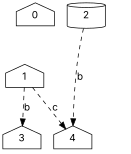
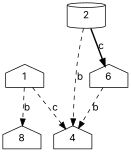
(35, 16) -> none
none -> (109, 77)
(22, 139) -> (22, 139)
